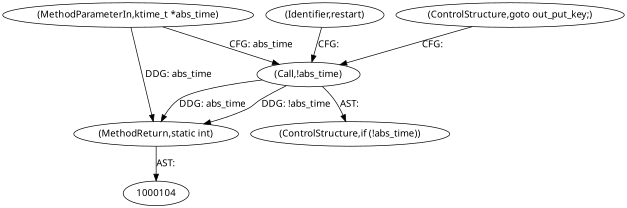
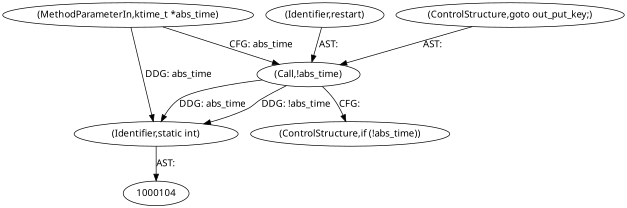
(330, 45) -> (330, 45)
(434, 45) -> (434, 45)
(351, 104) -> (351, 104)
(156, 134) -> (156, 134)
